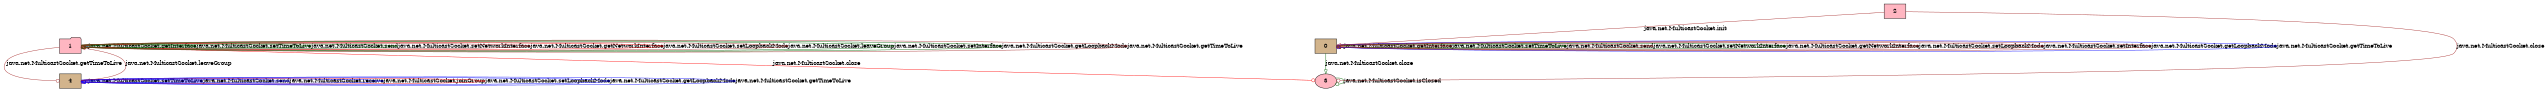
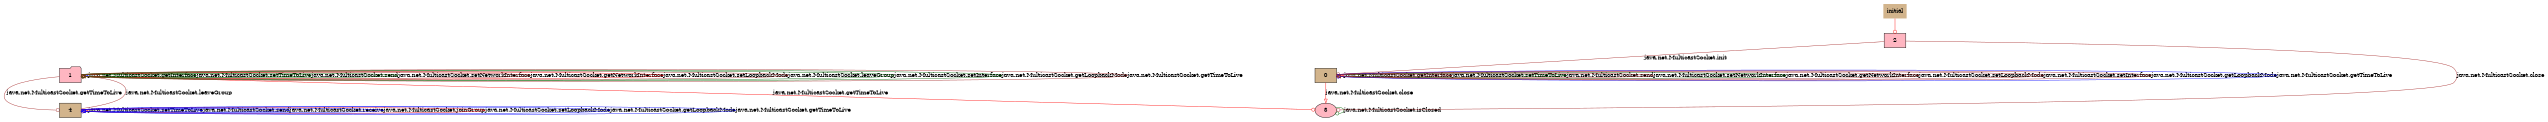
none -> (1895, 11)
(1612, 29) -> (1612, 58)
(1326, 62) -> (1326, 91)
(817, 64) -> (831, 93)
